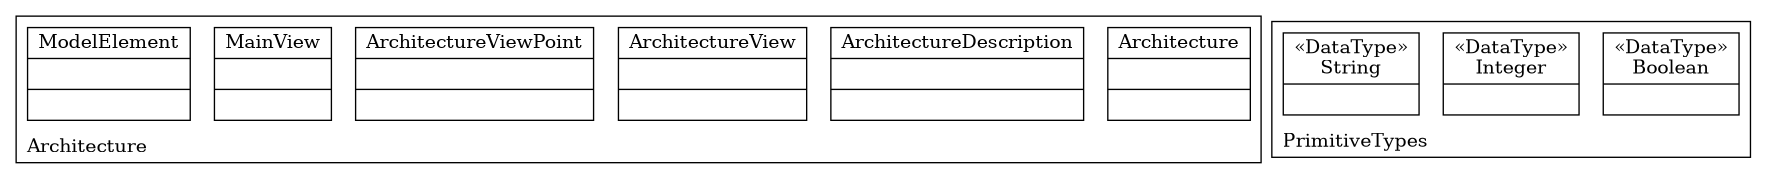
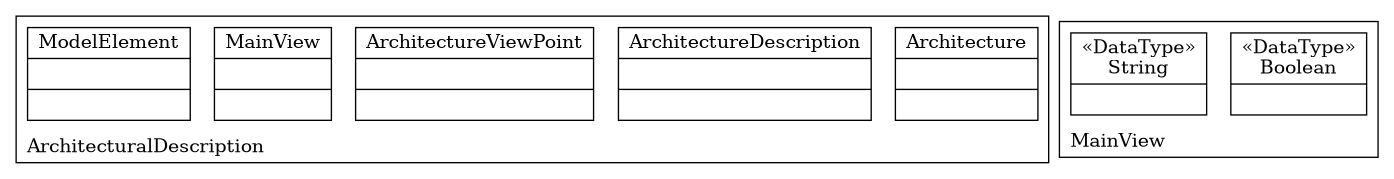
(713, 74) -> none
(1511, 74) -> none
(1356, 142) -> (1118, 142)
(87, 147) -> (146, 147)
